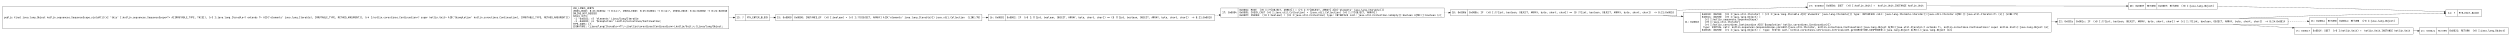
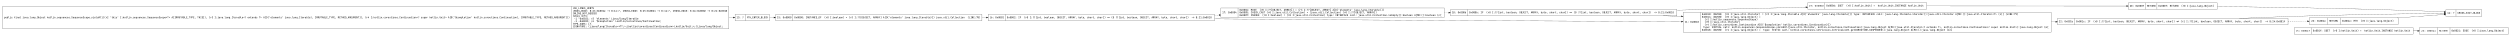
(2469, 13) -> (2469, 13)
none -> (2421, 16)
none -> (1448, 20)
(2368, 21) -> (2369, 21)
(2263, 26) -> none
(2478, 31) -> (2479, 31)
